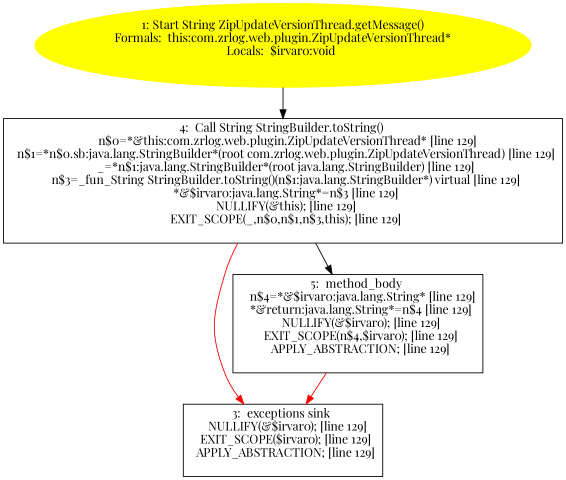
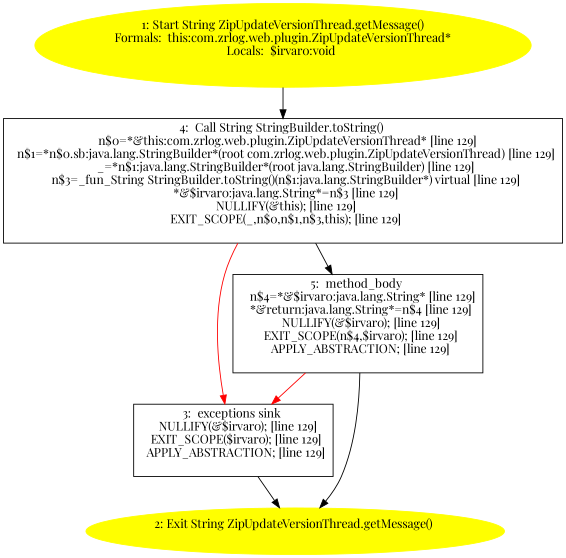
none -> (295, 531)
